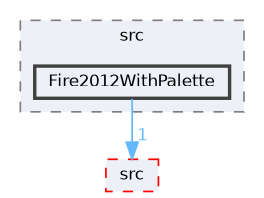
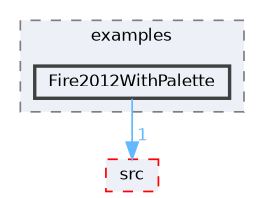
(132, 36) -> (132, 36)
